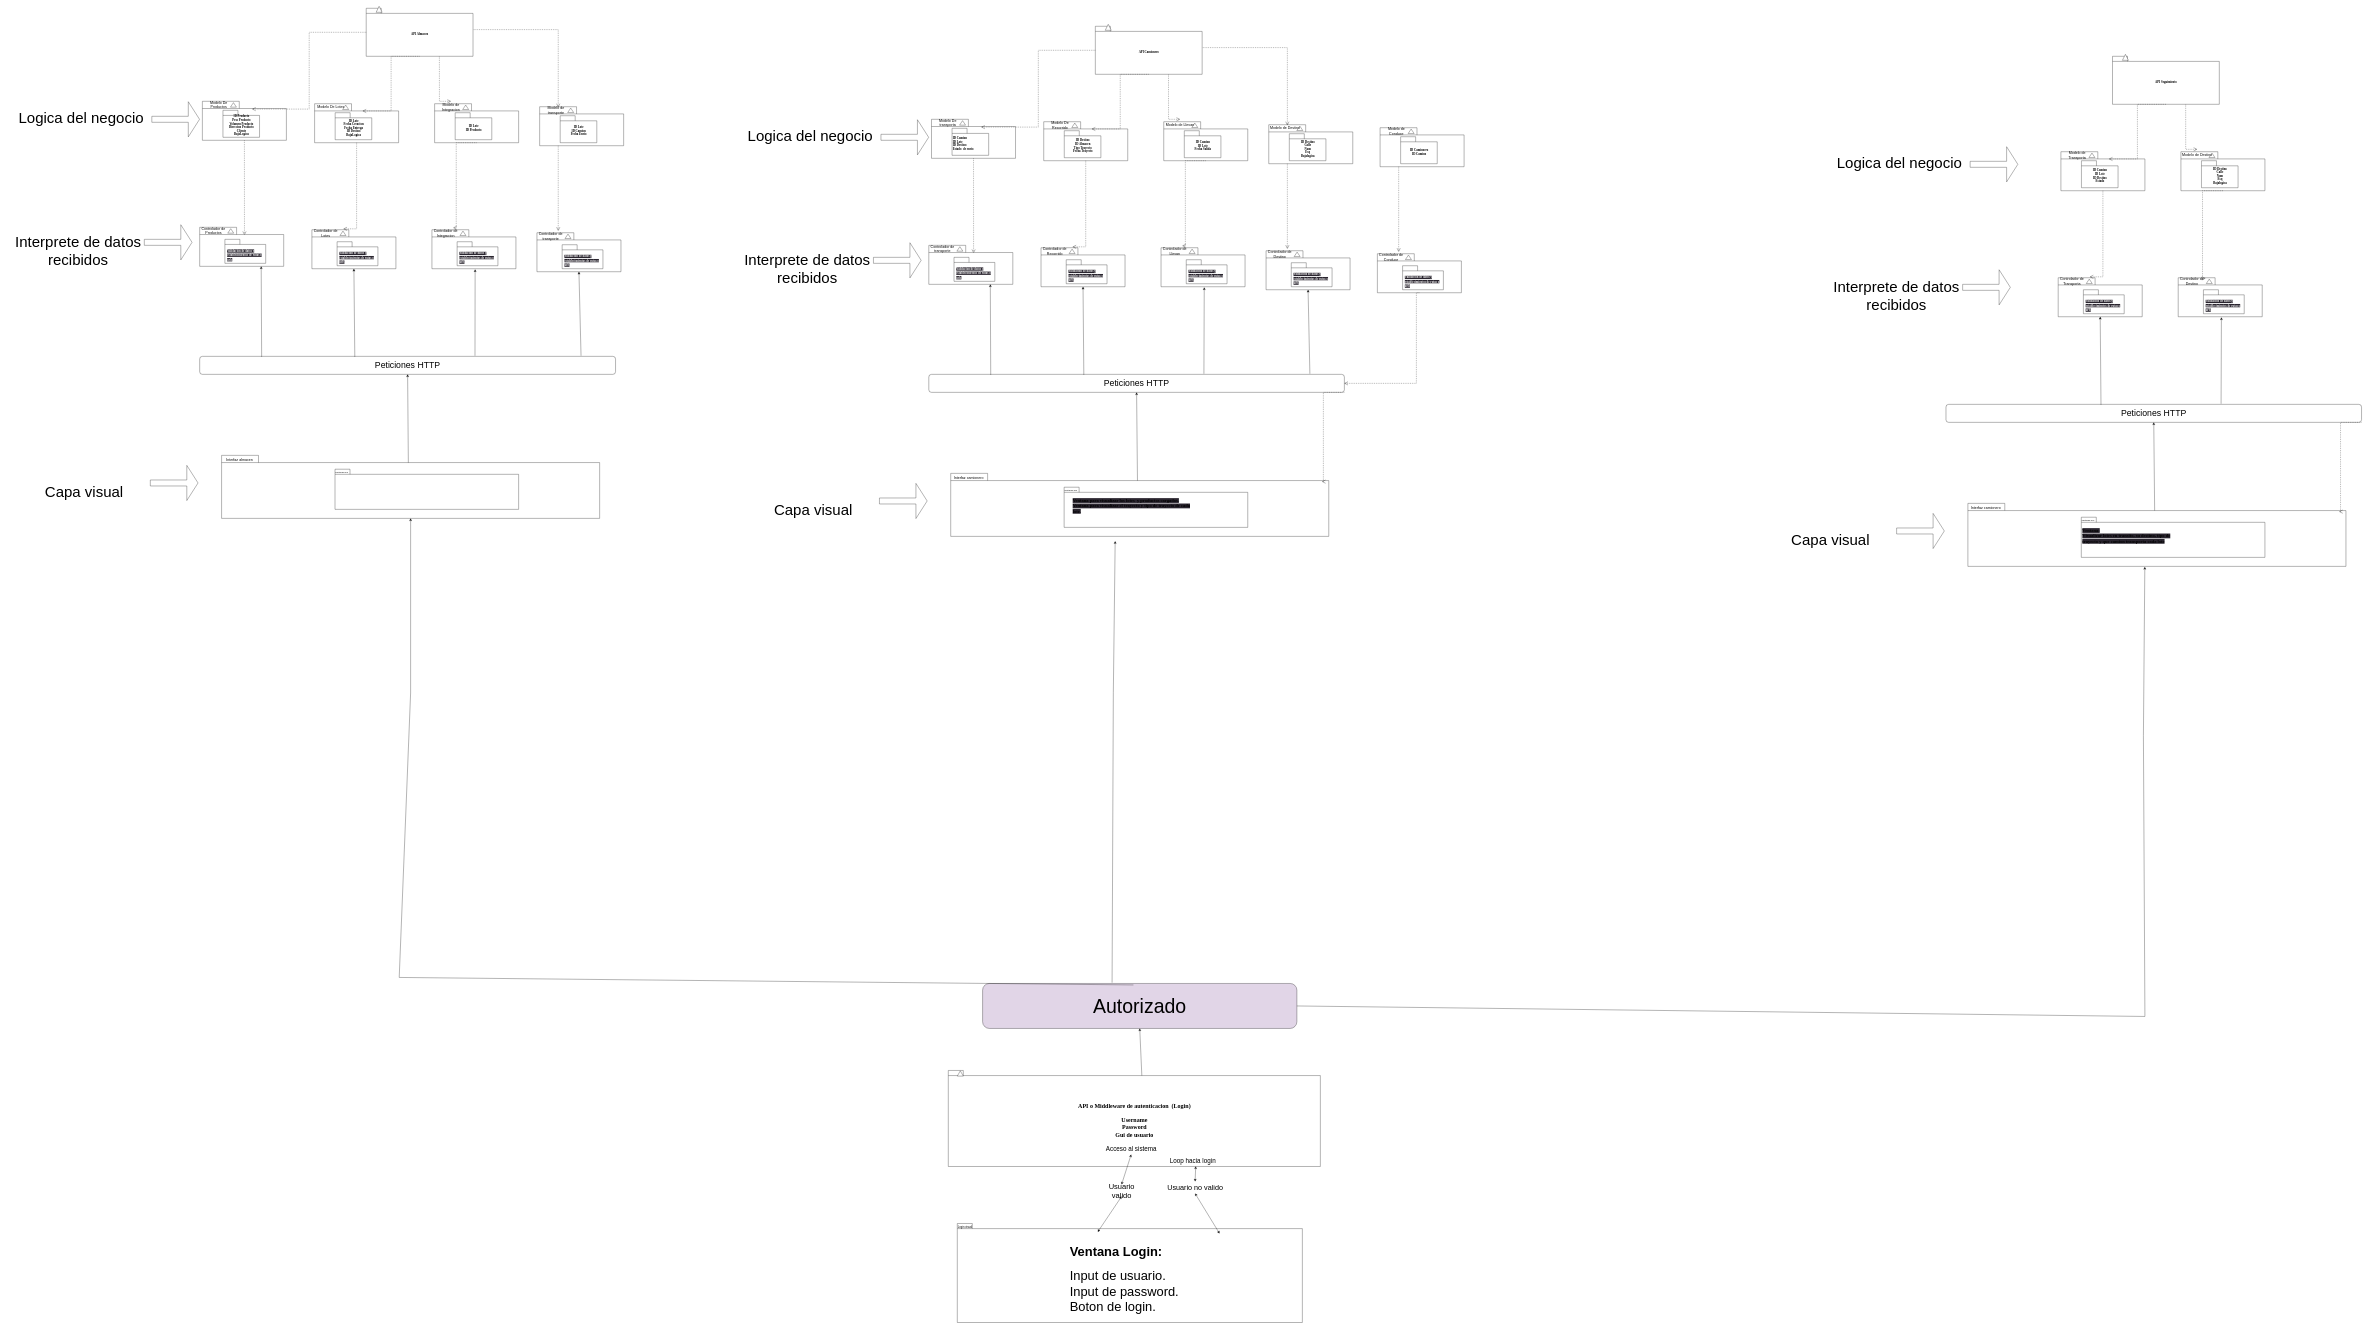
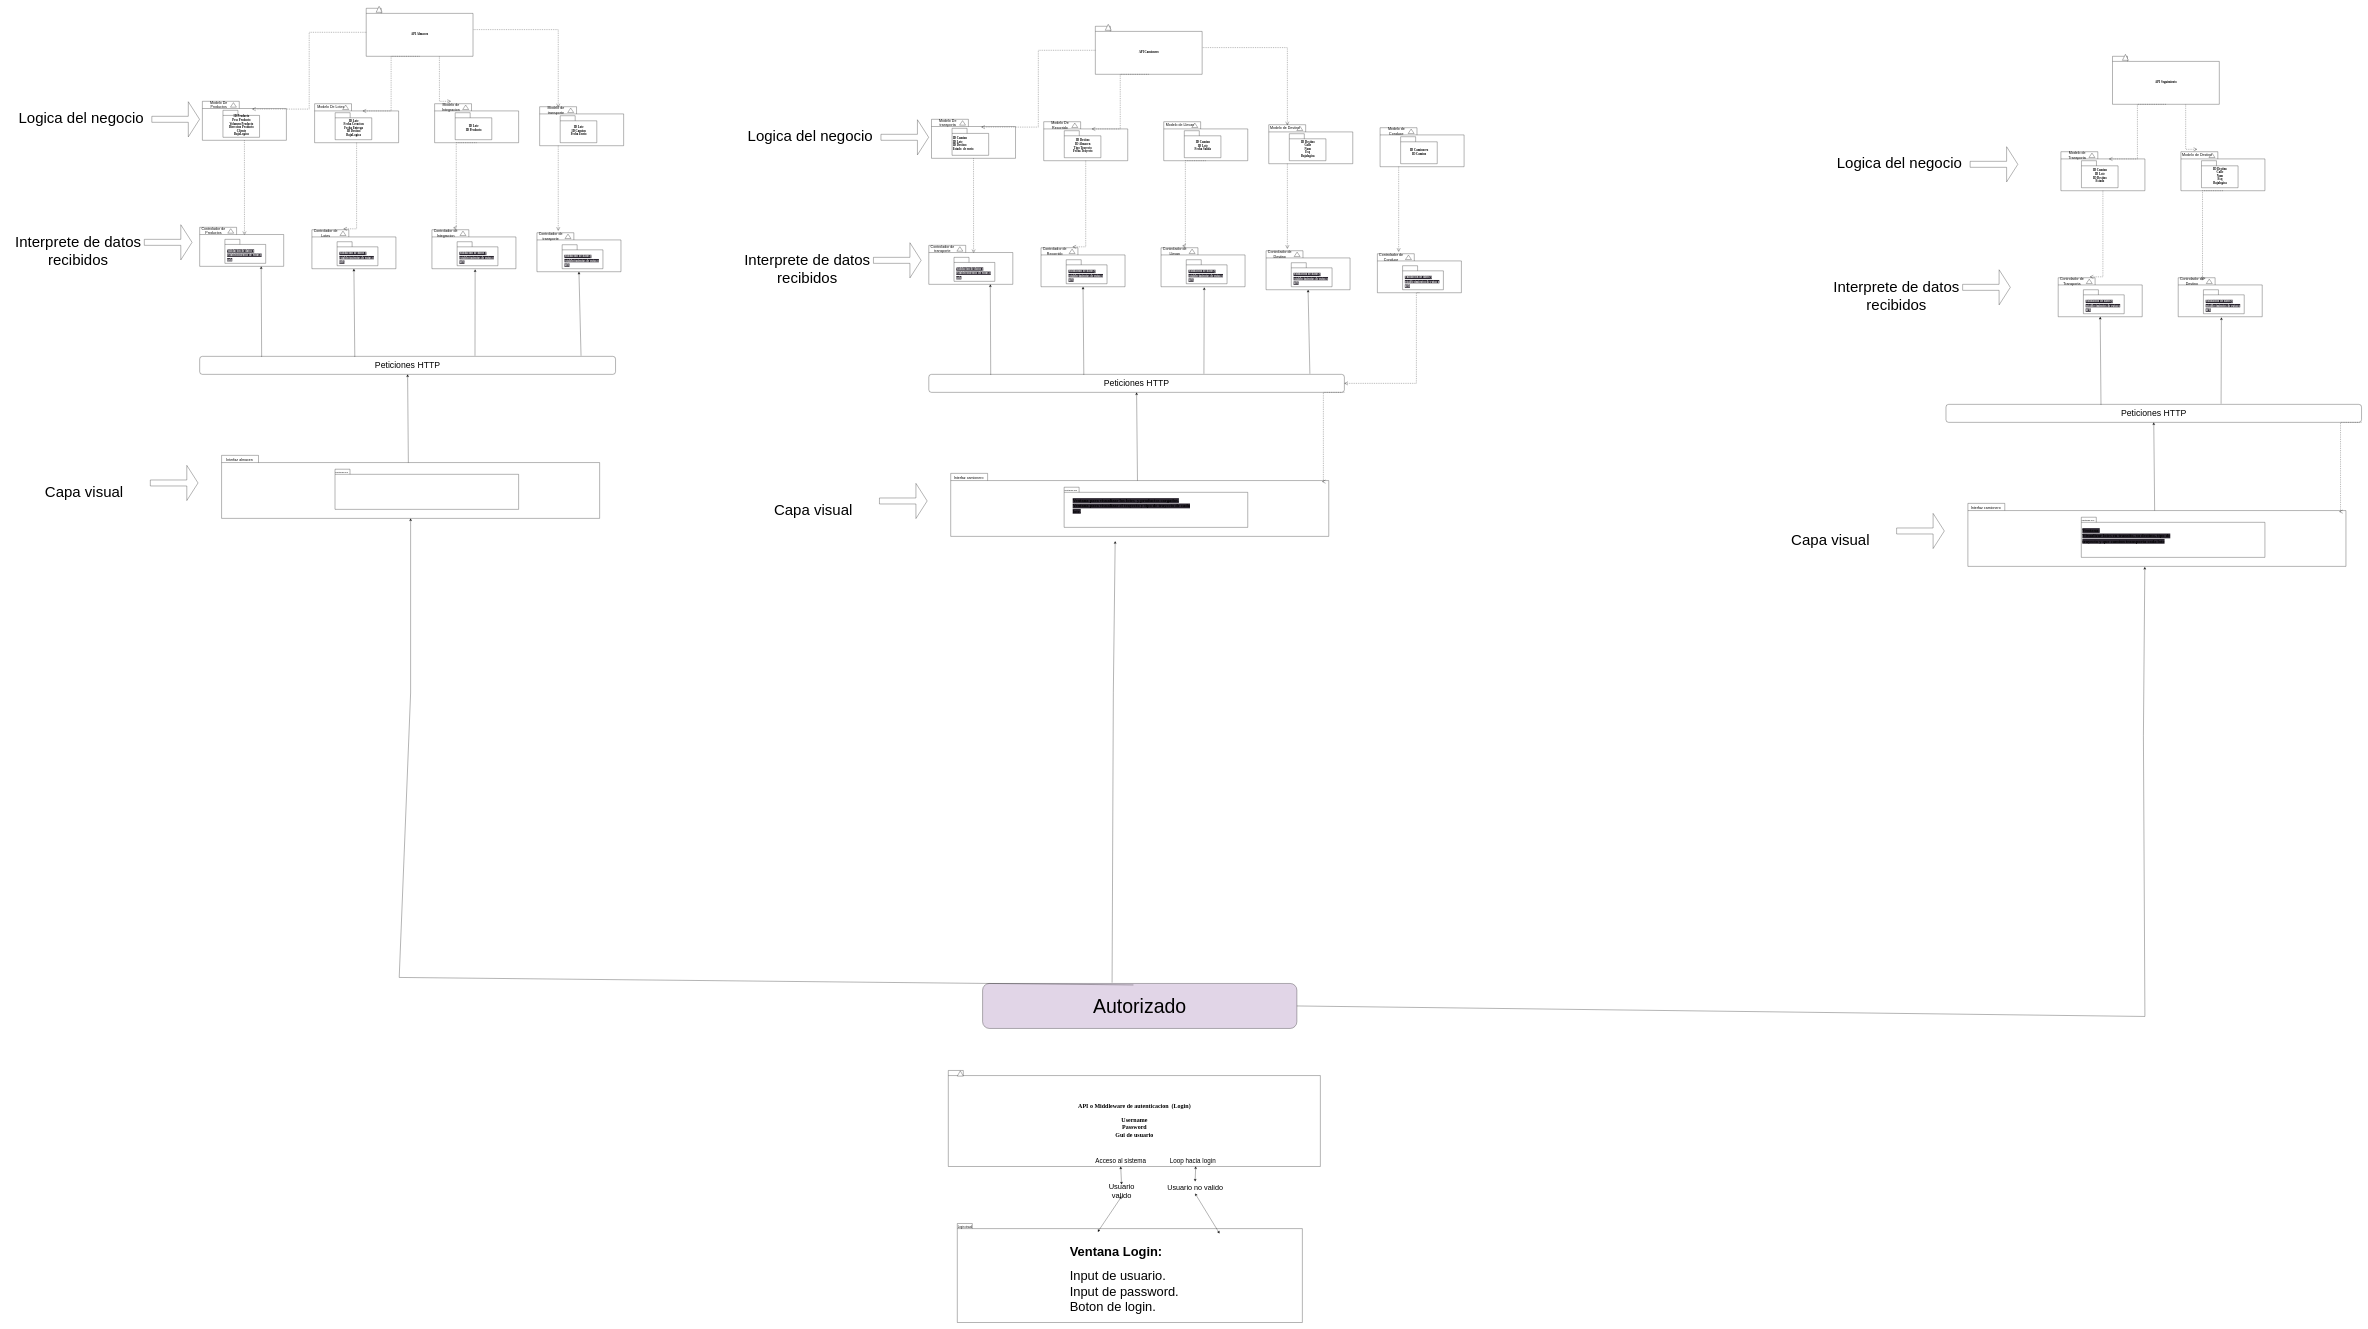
(1168, 102) -> none
(1140, 1031) -> none
(1131, 1148) -> (1121, 1160)
